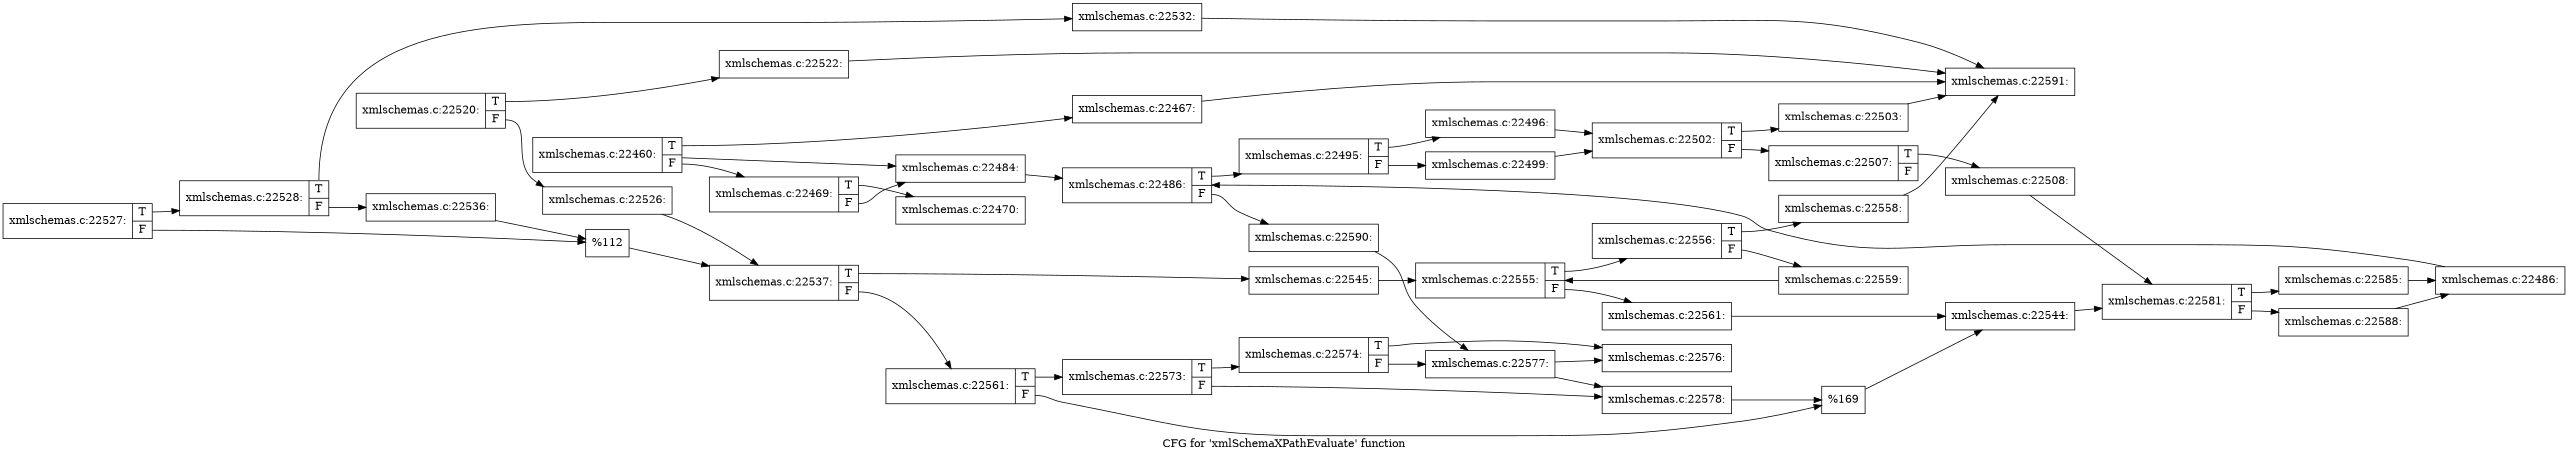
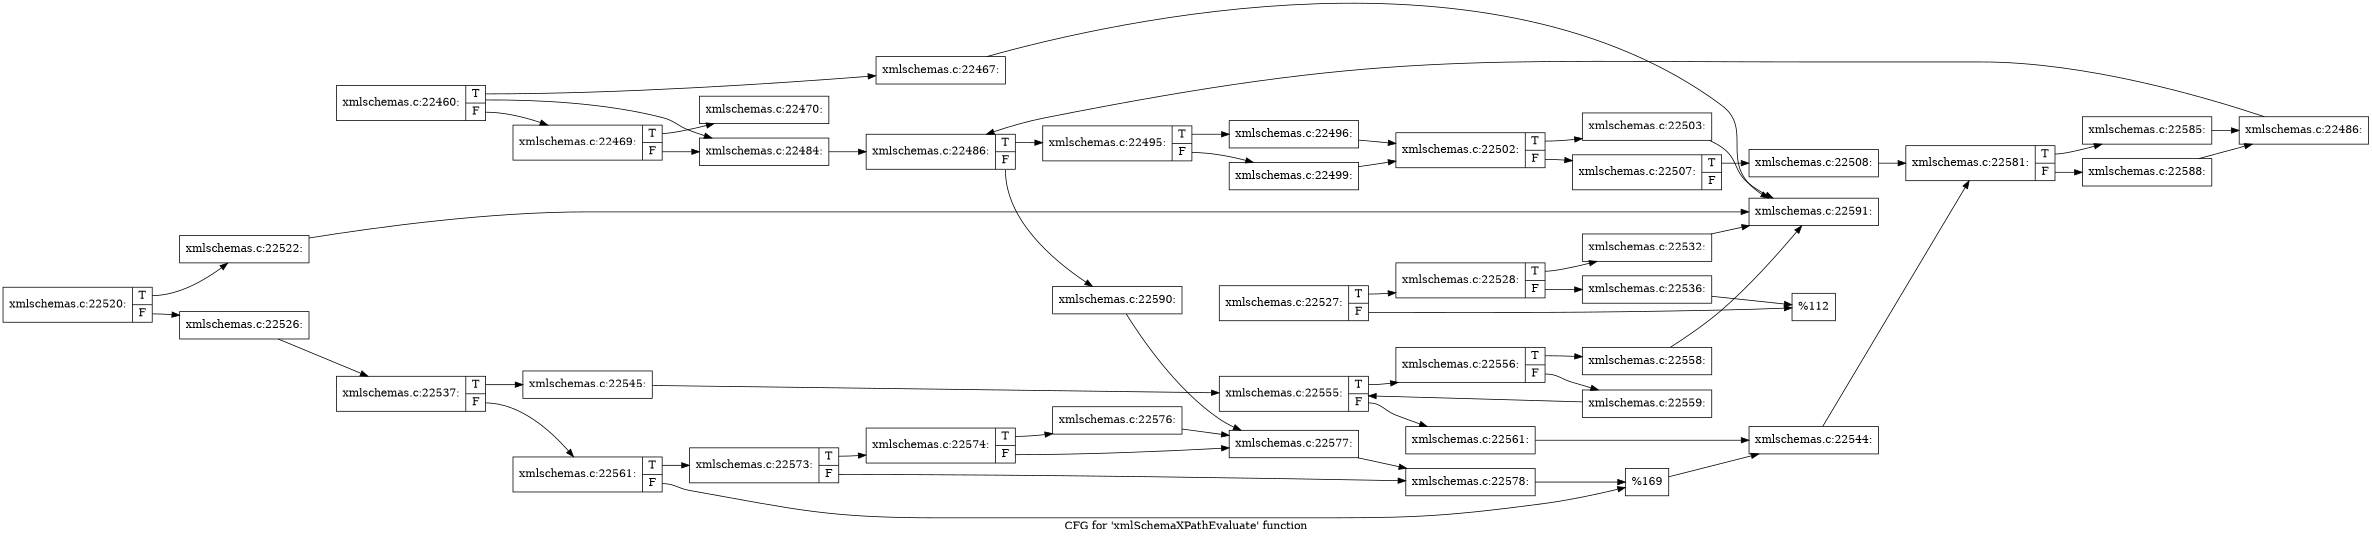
(665, 256) -> none
(1575, 361) -> (1202, 432)
